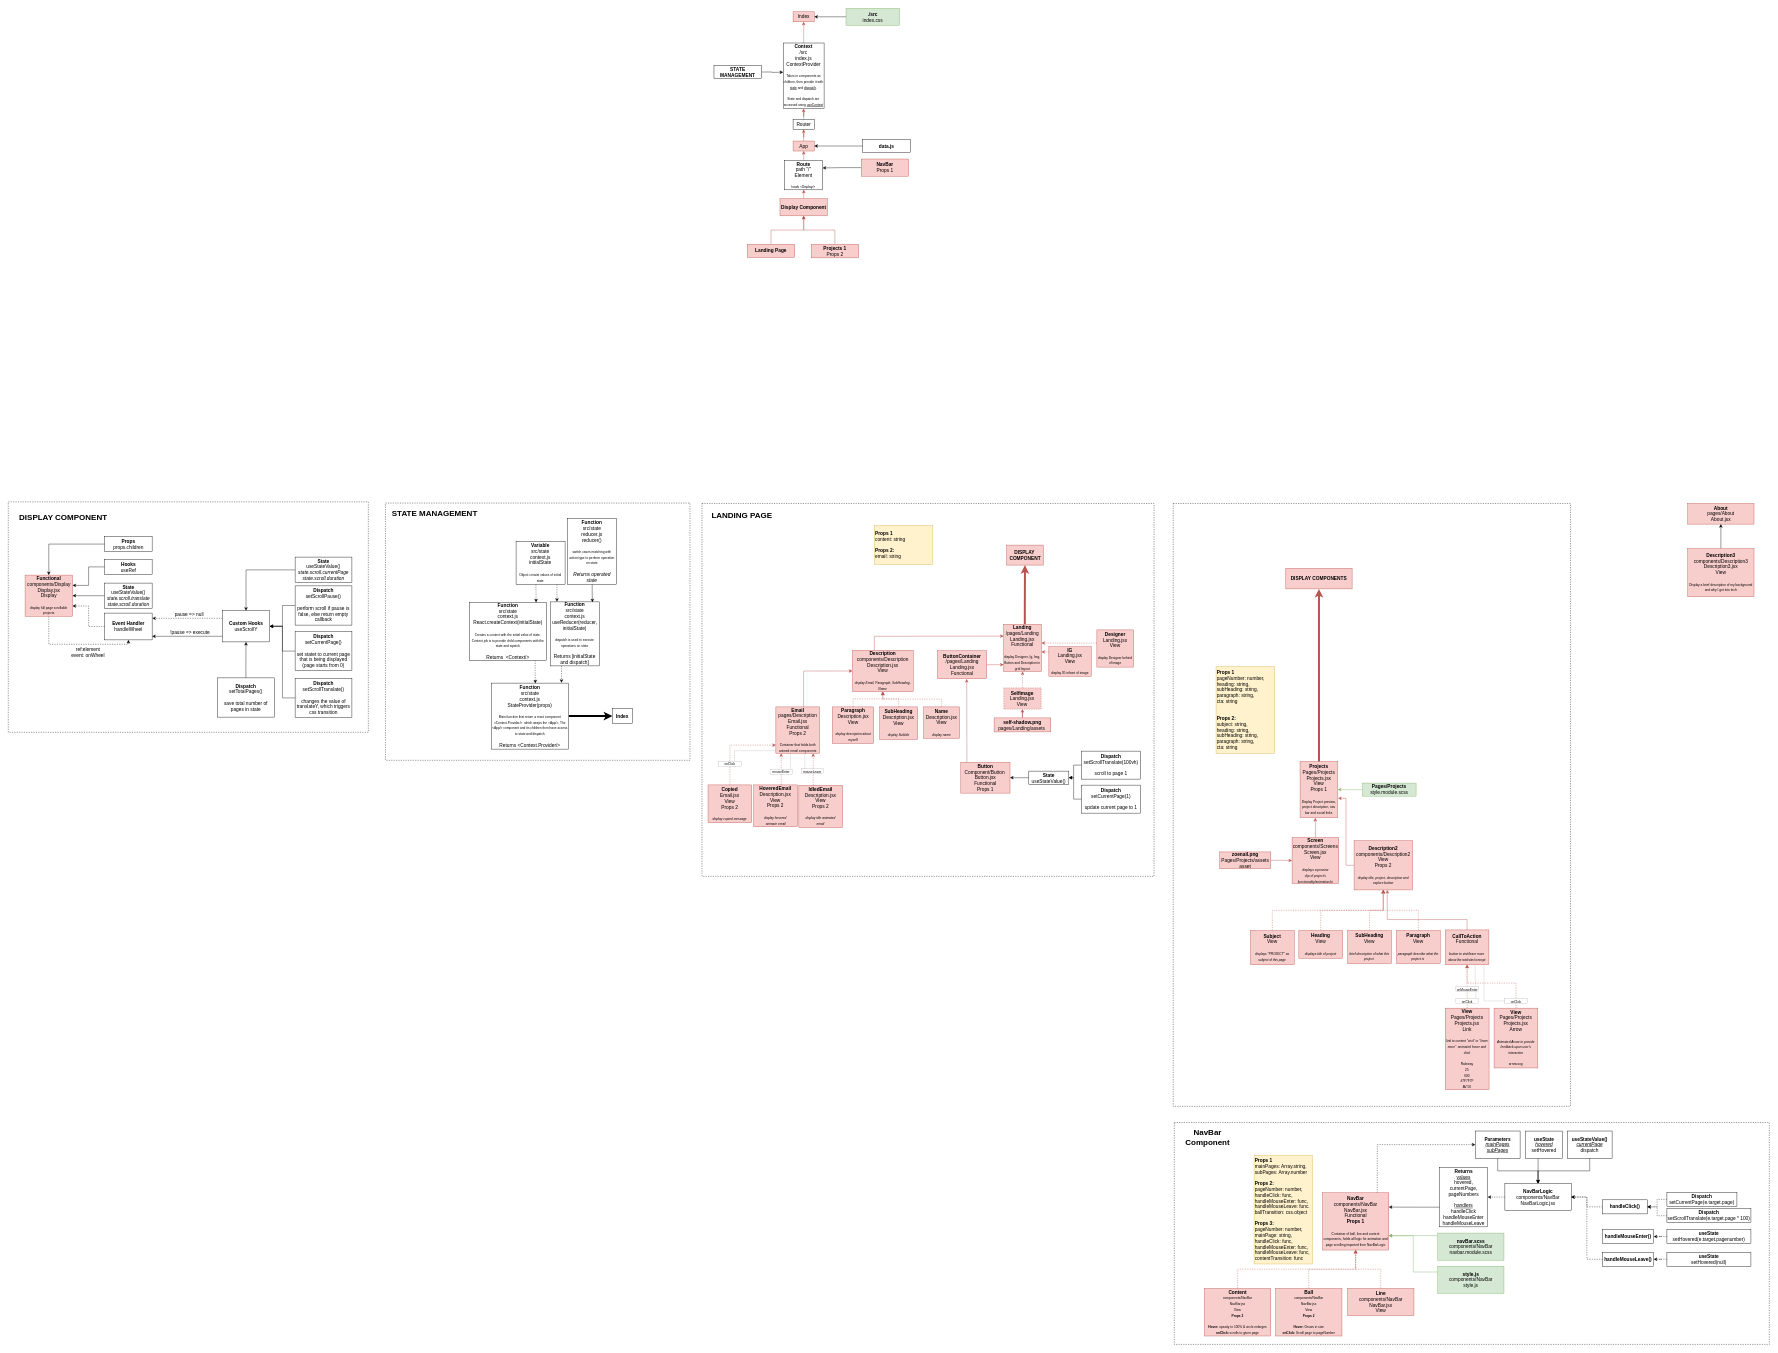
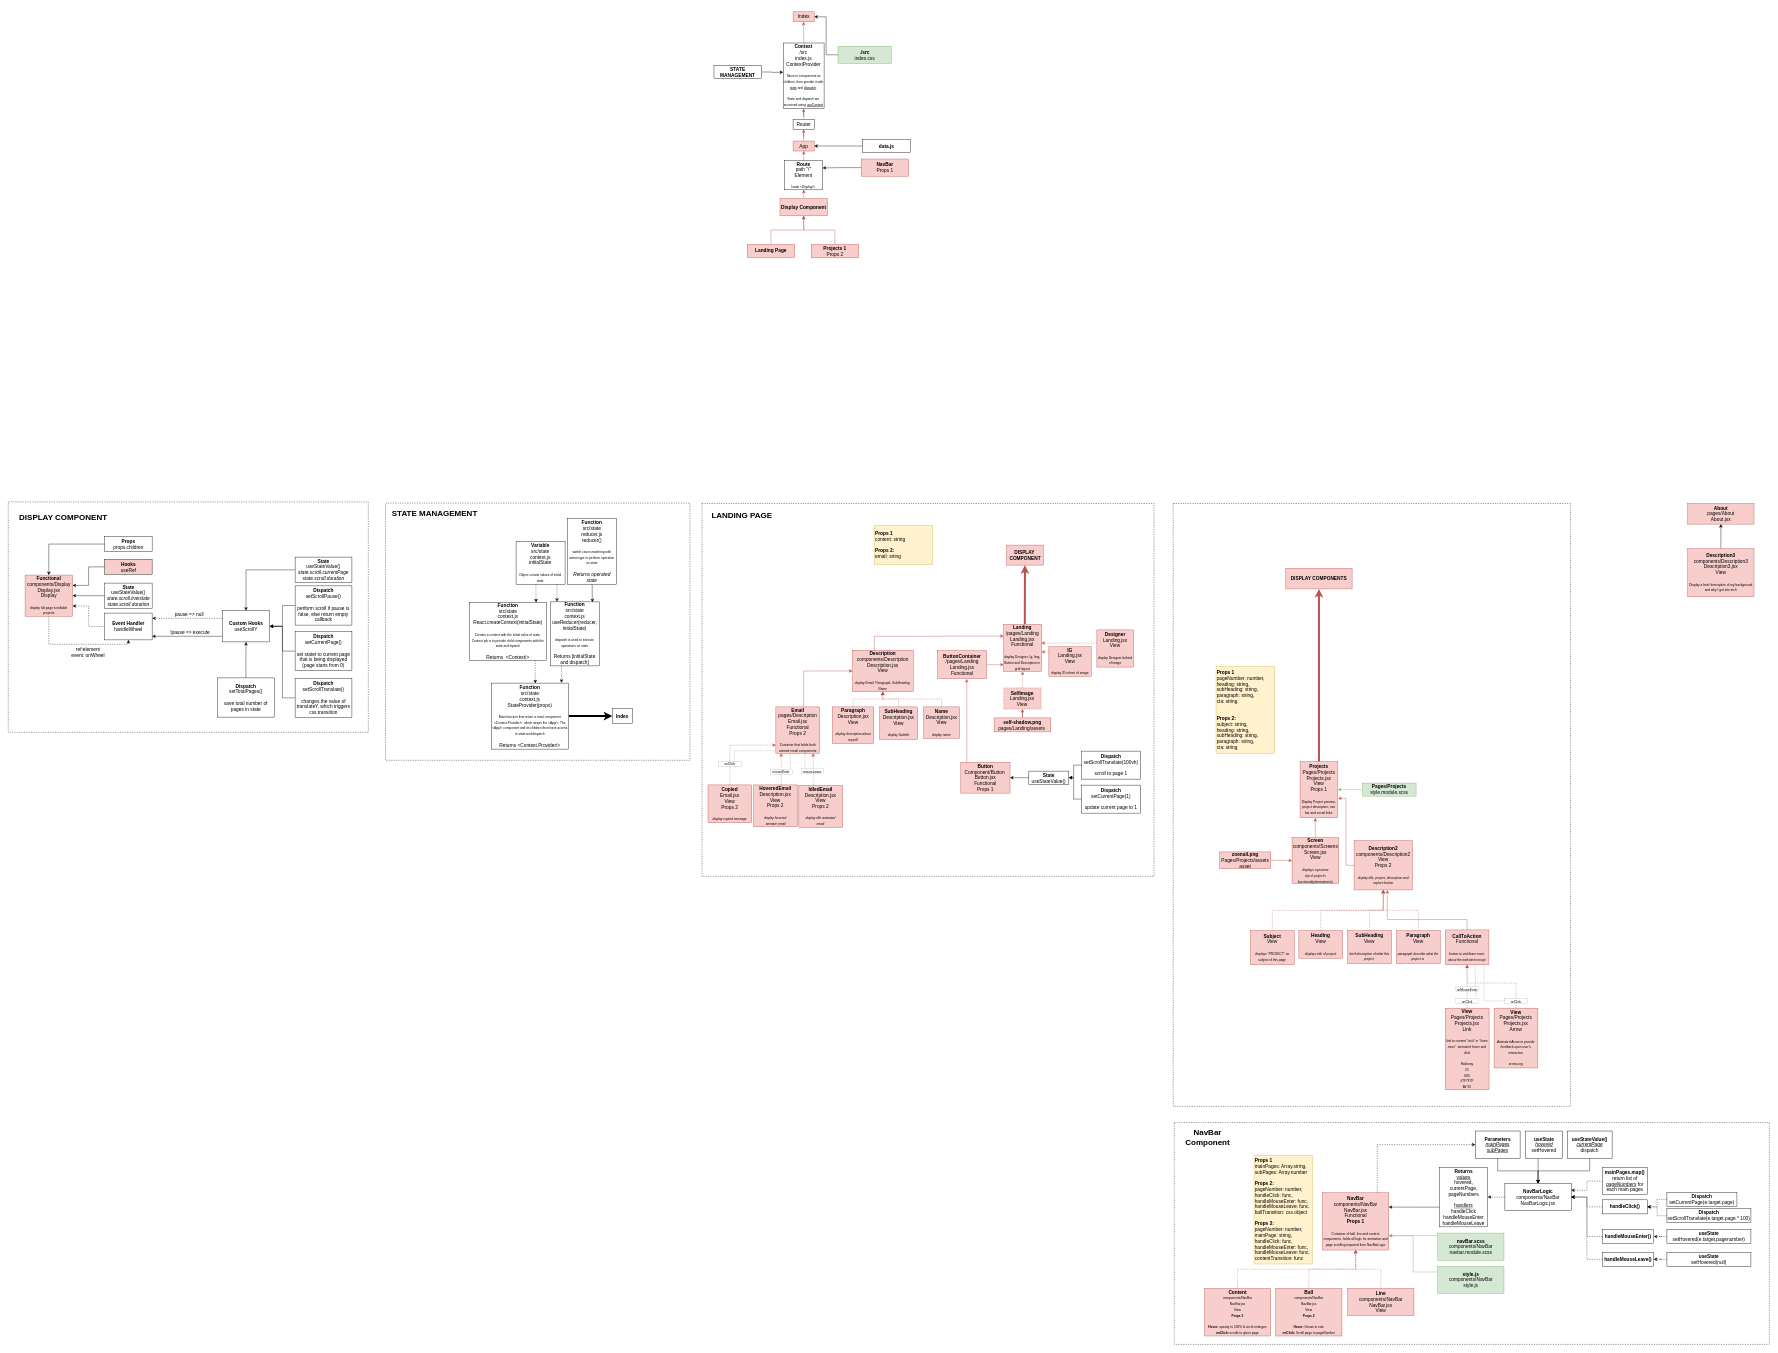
(873, 17) -> (865, 55)
(128, 567) -> (128, 567)
none -> (1625, 1181)
none -> (1574, 1190)
none -> (1595, 1236)
